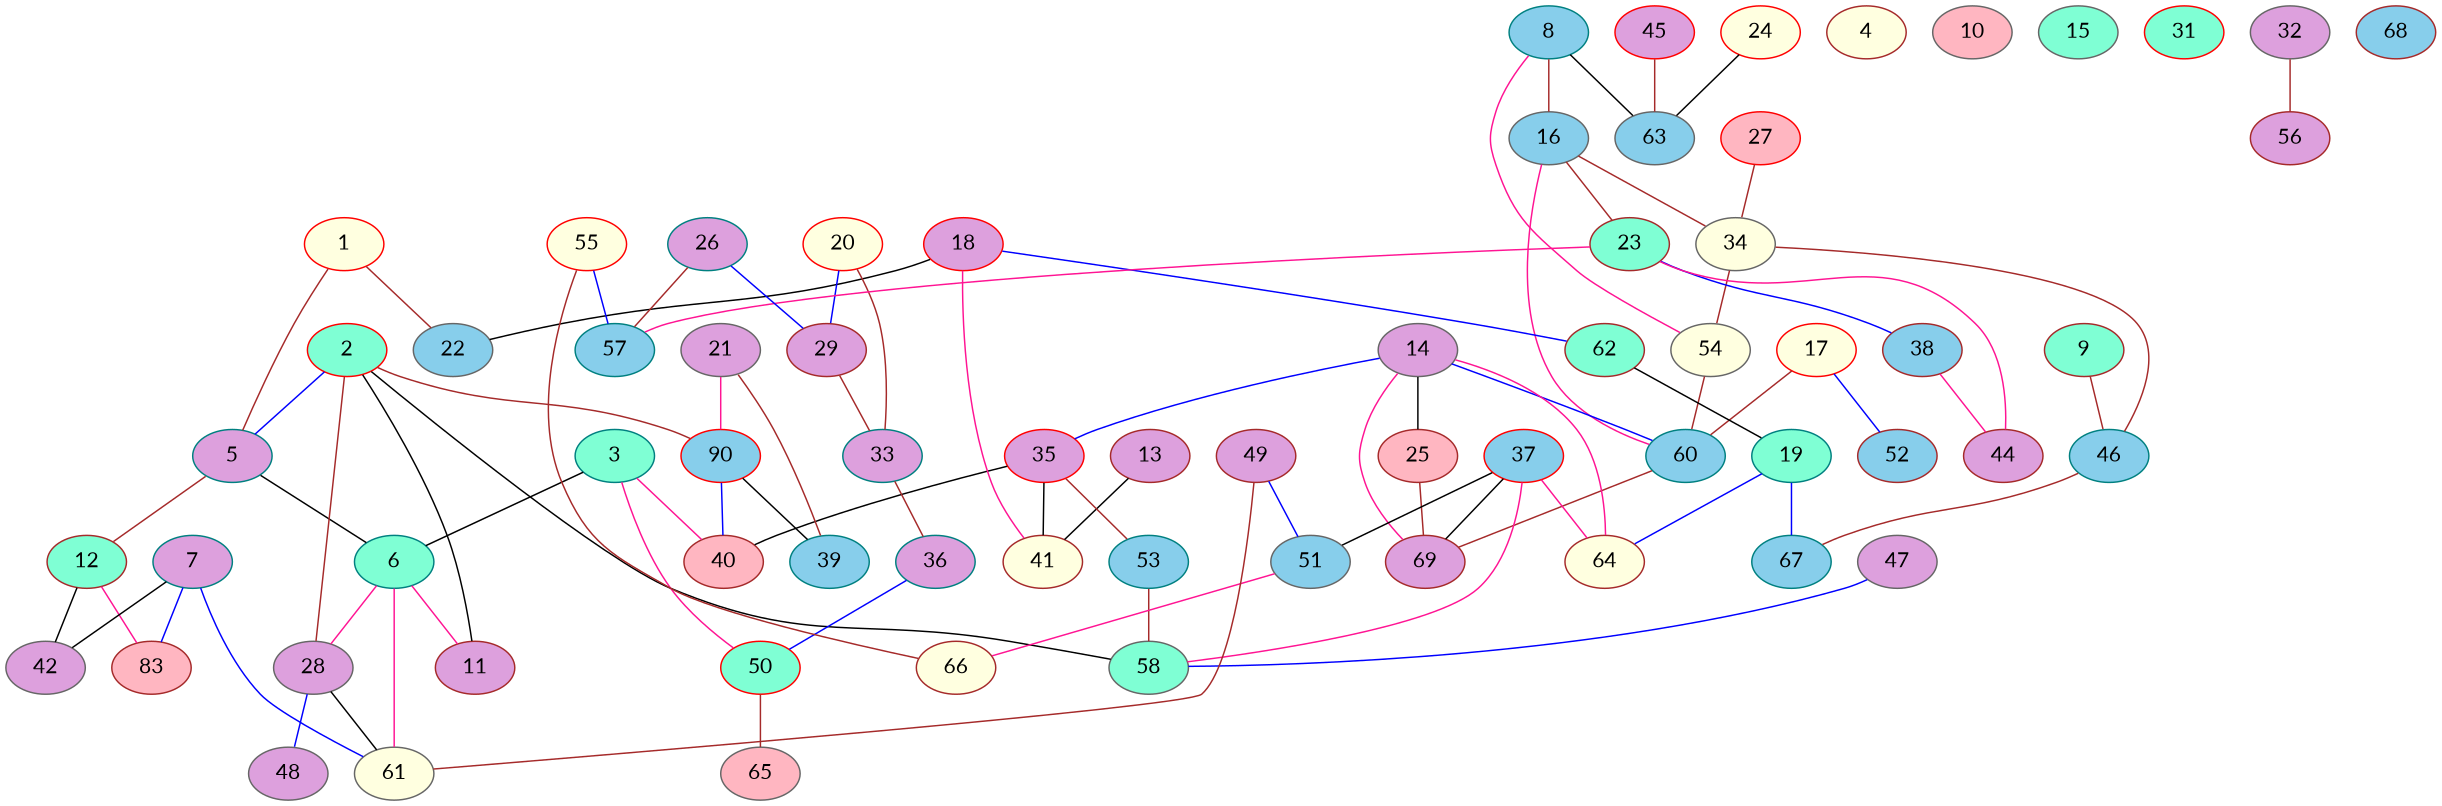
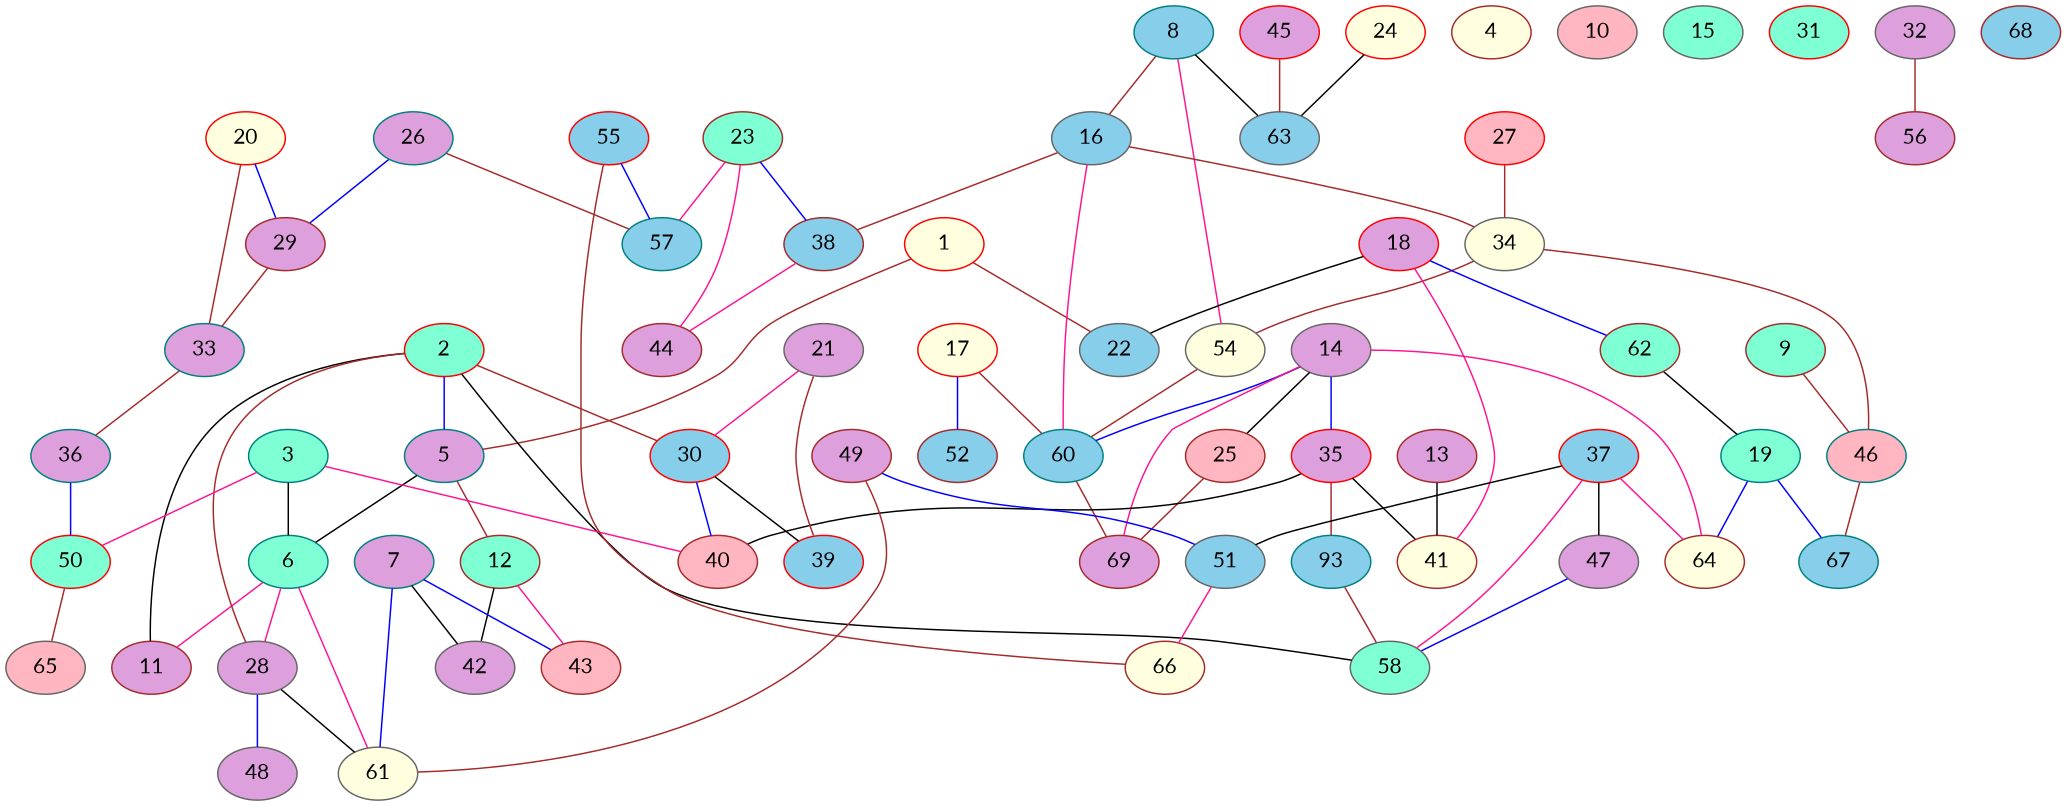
(1589, 191) -> (957, 191)
(587, 244) -> (609, 138)
(721, 456) -> (690, 456)
(2109, 456) -> (1866, 456)
(1474, 509) -> (1599, 509)
(830, 562) -> (824, 562)
(1149, 562) -> (1331, 562)
(151, 668) -> (581, 668)
